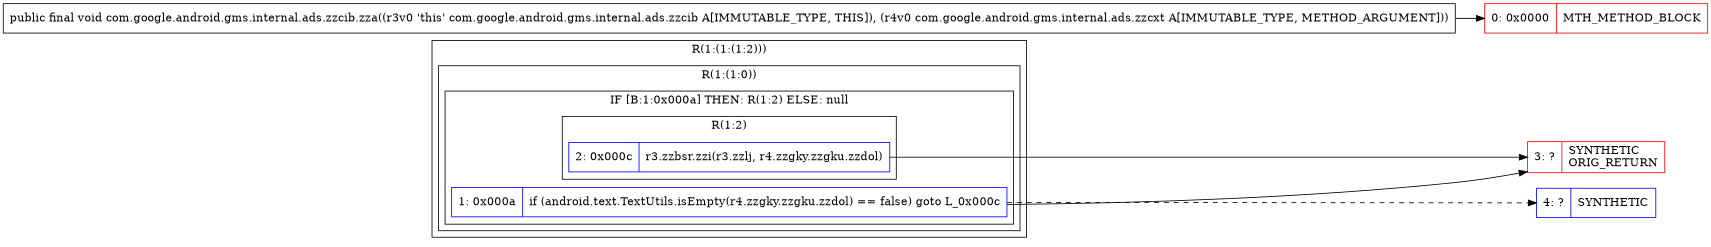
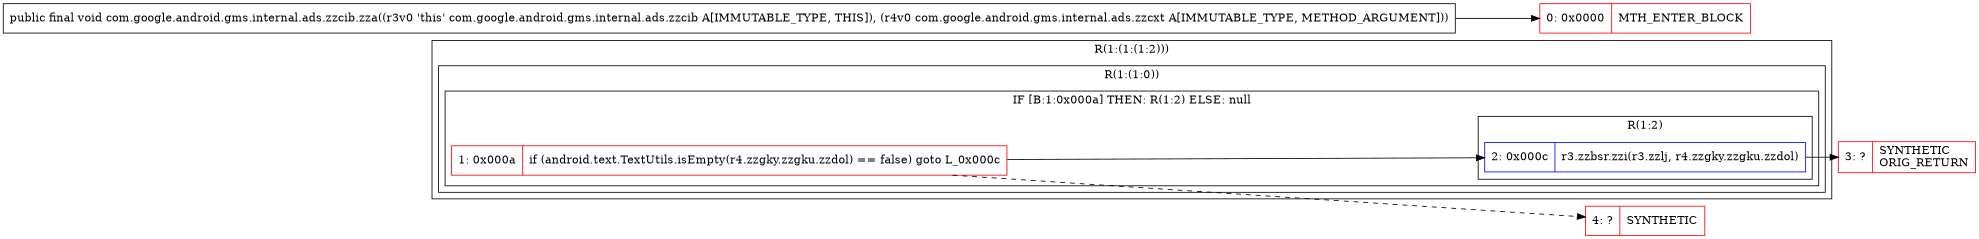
(1632, 18) -> (1681, 18)
(1264, 197) -> (1242, 159)
(729, 202) -> (729, 160)
(1596, 203) -> (1645, 221)
